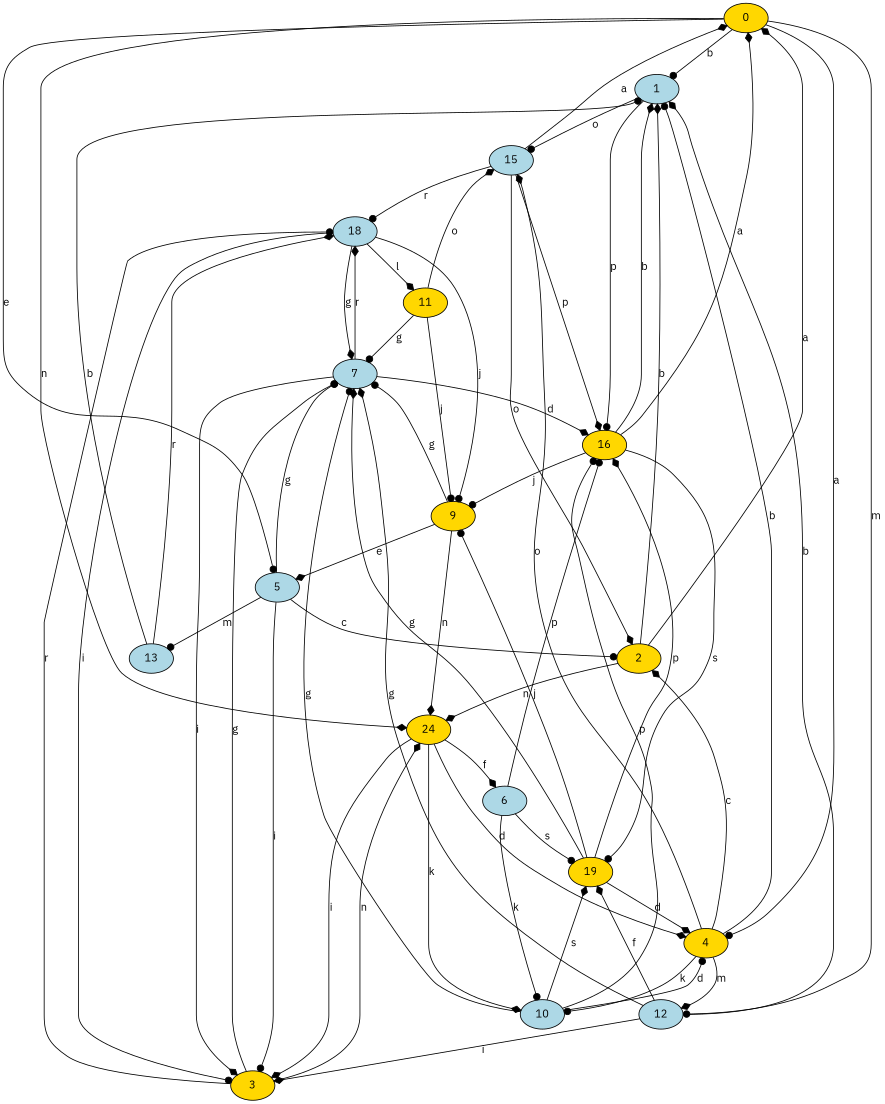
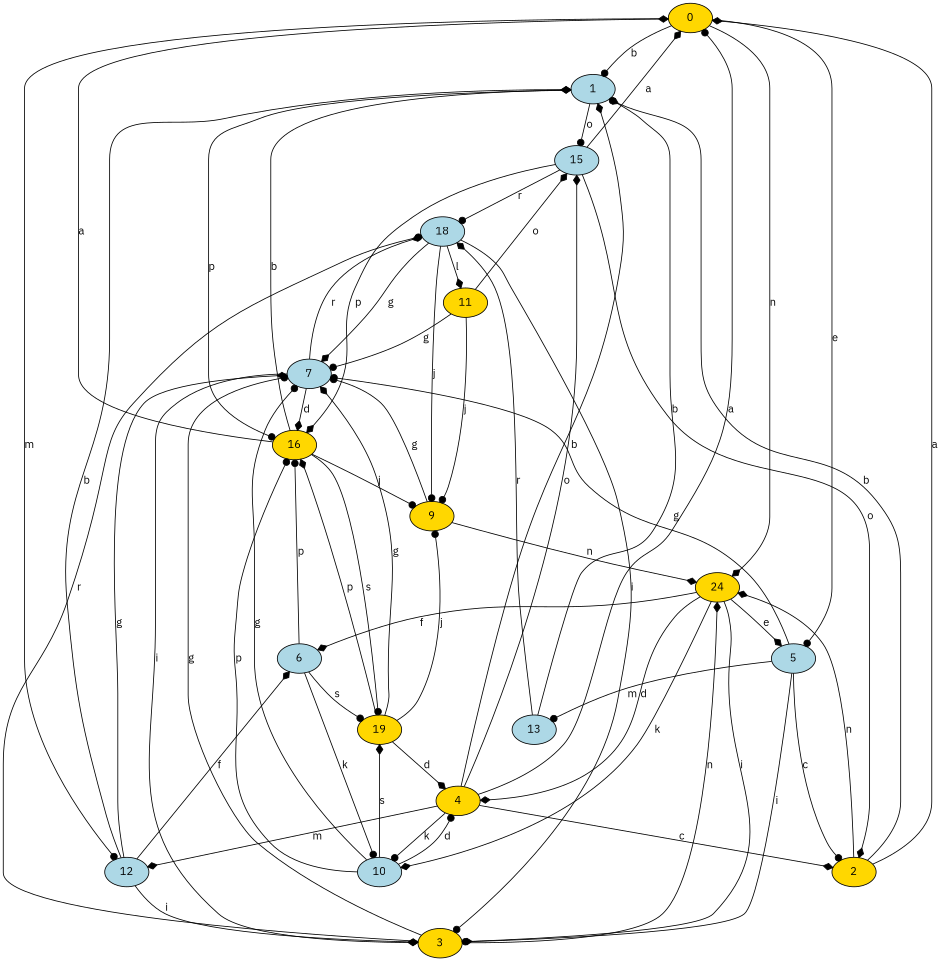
(834, 482) -> (713, 457)
(768, 526) -> (561, 451)
(370, 550) -> (753, 619)
(628, 948) -> (206, 774)
